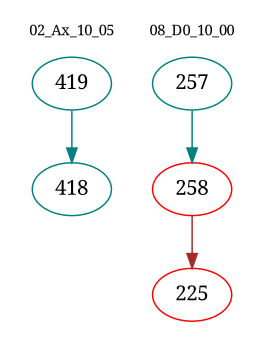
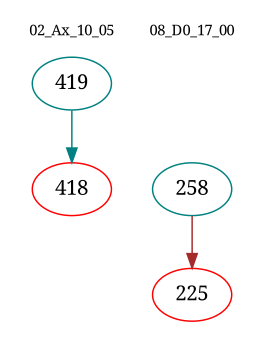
(192, 32) -> (192, 32)
(192, 84) -> none
(72, 189) -> (72, 189)
(192, 189) -> (192, 189)
